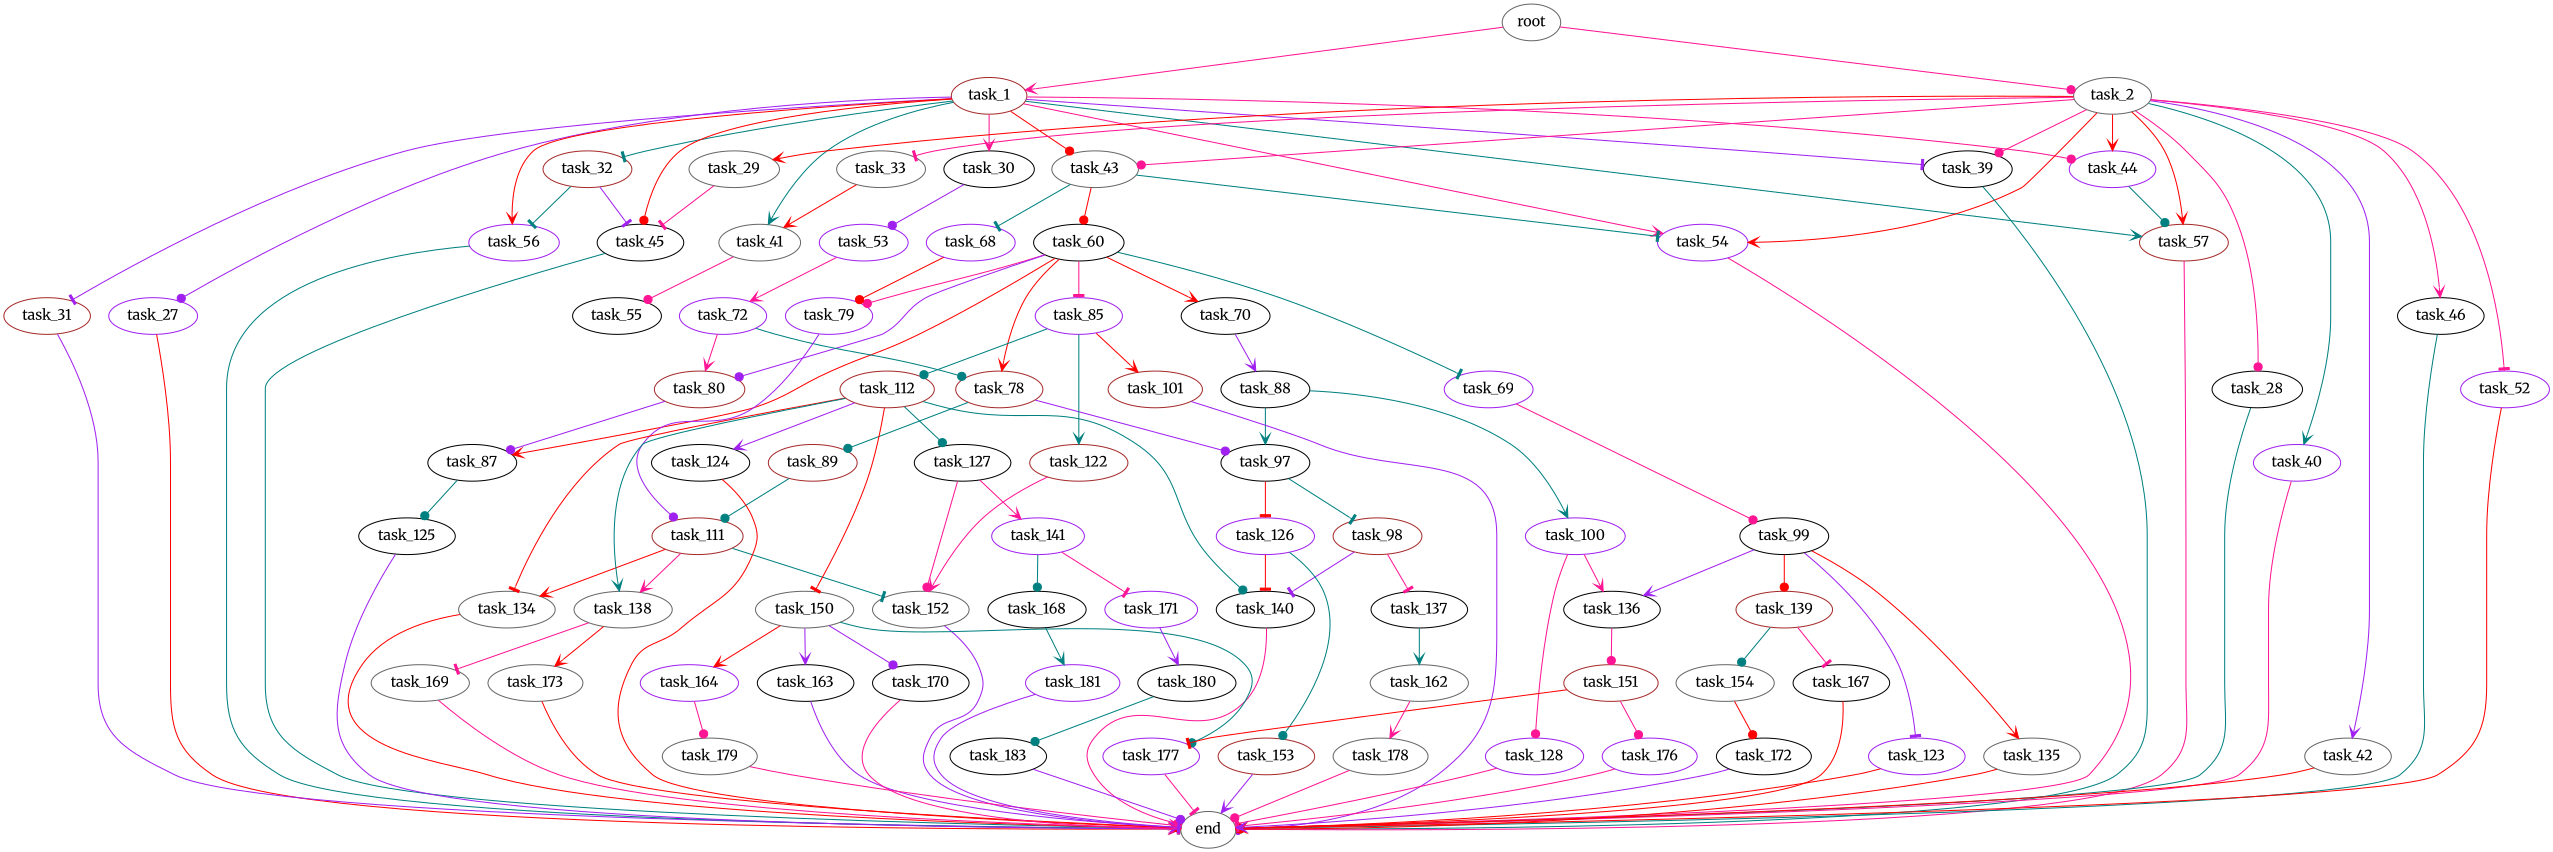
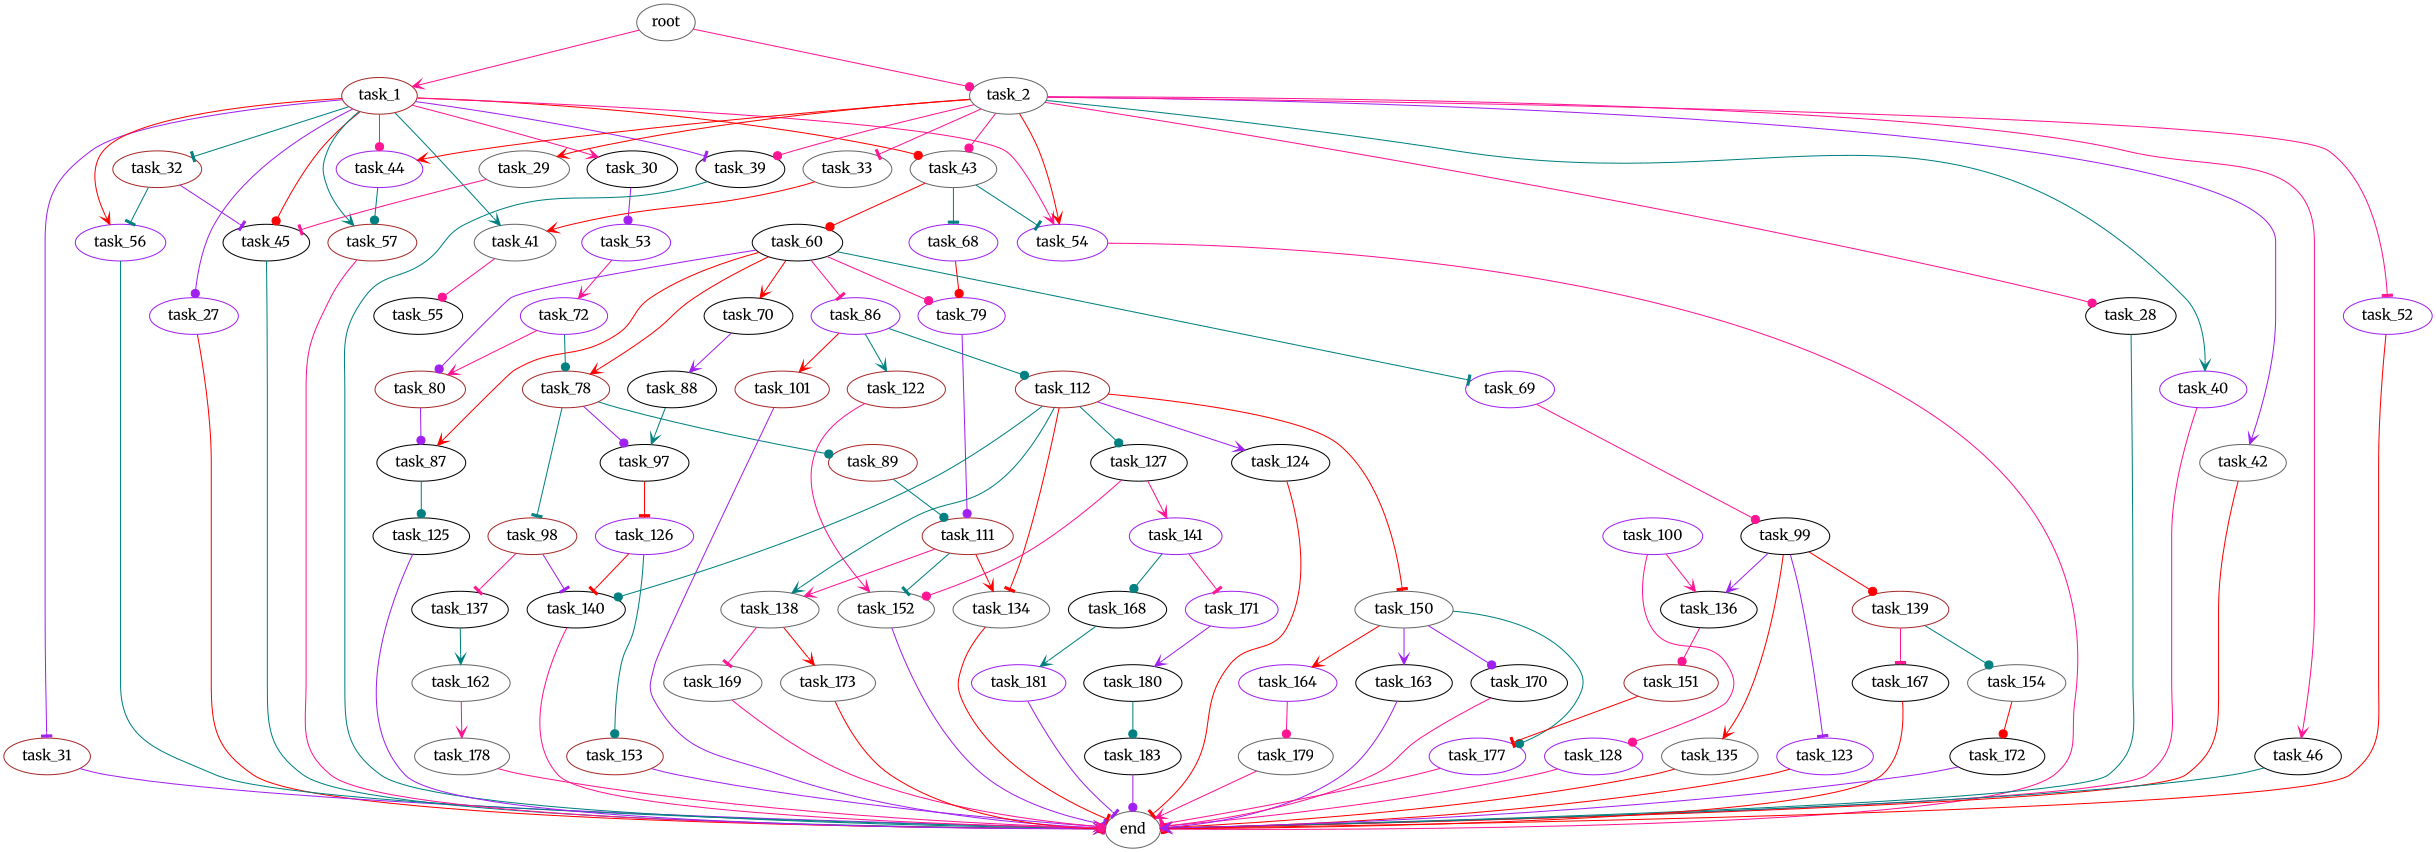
(2168, 157) -> none
(1079, 316) -> (856, 316)
(1454, 417) -> none
(1319, 498) -> (550, 460)
(1650, 756) -> none
(668, 803) -> (992, 745)
